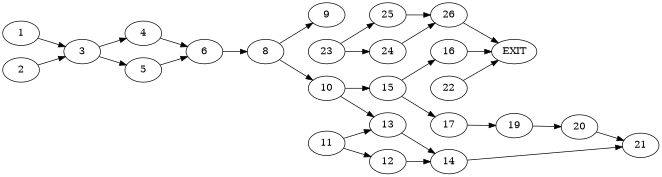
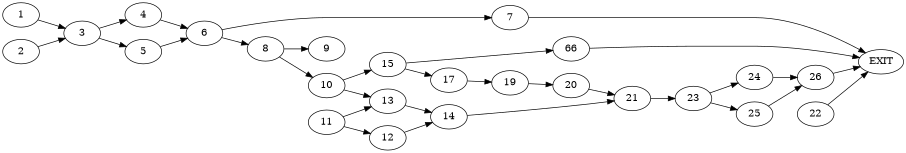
none -> (510, 18)
(449, 52) -> (571, 49)
none -> (660, 98)
